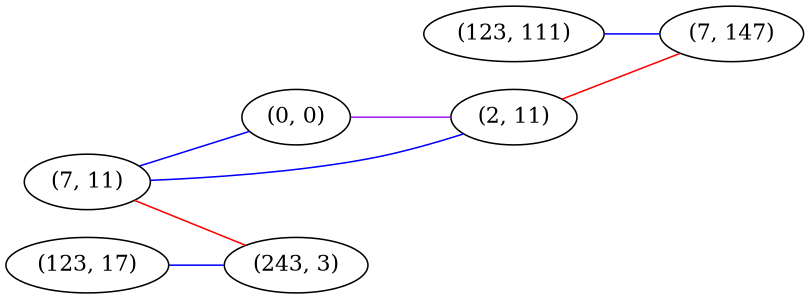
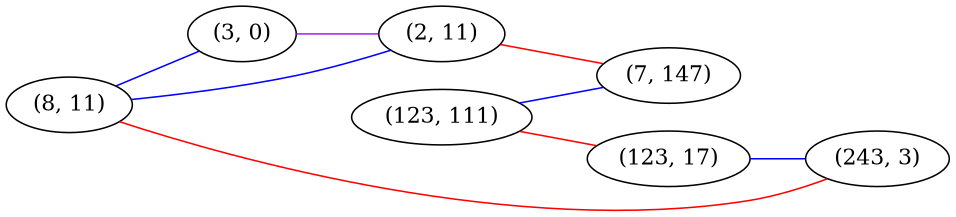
(296, 117) -> (242, 34)
none -> (558, 139)
(87, 182) -> (69, 105)
